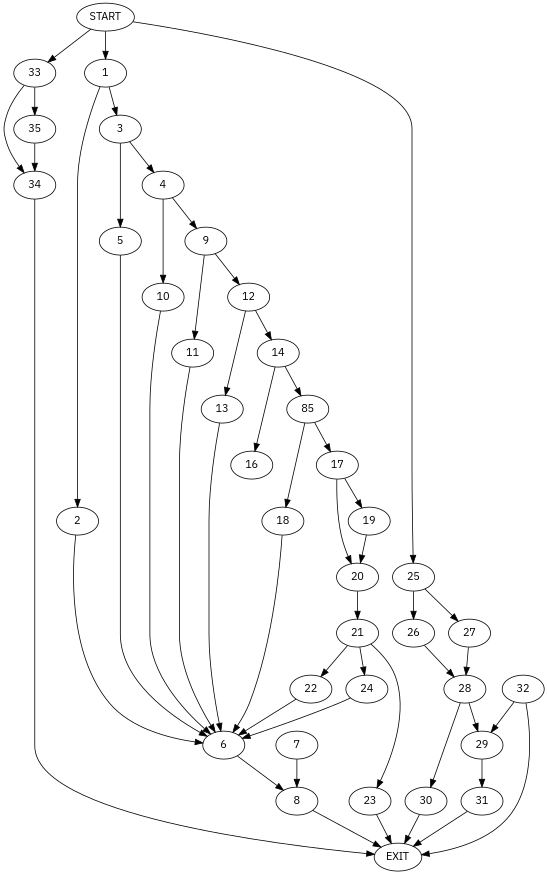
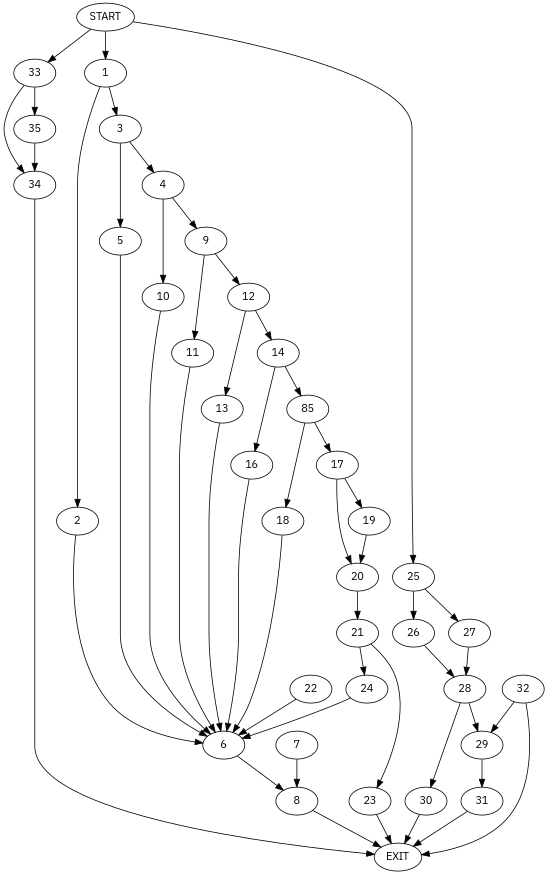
none -> (239, 601)
(337, 658) -> none
